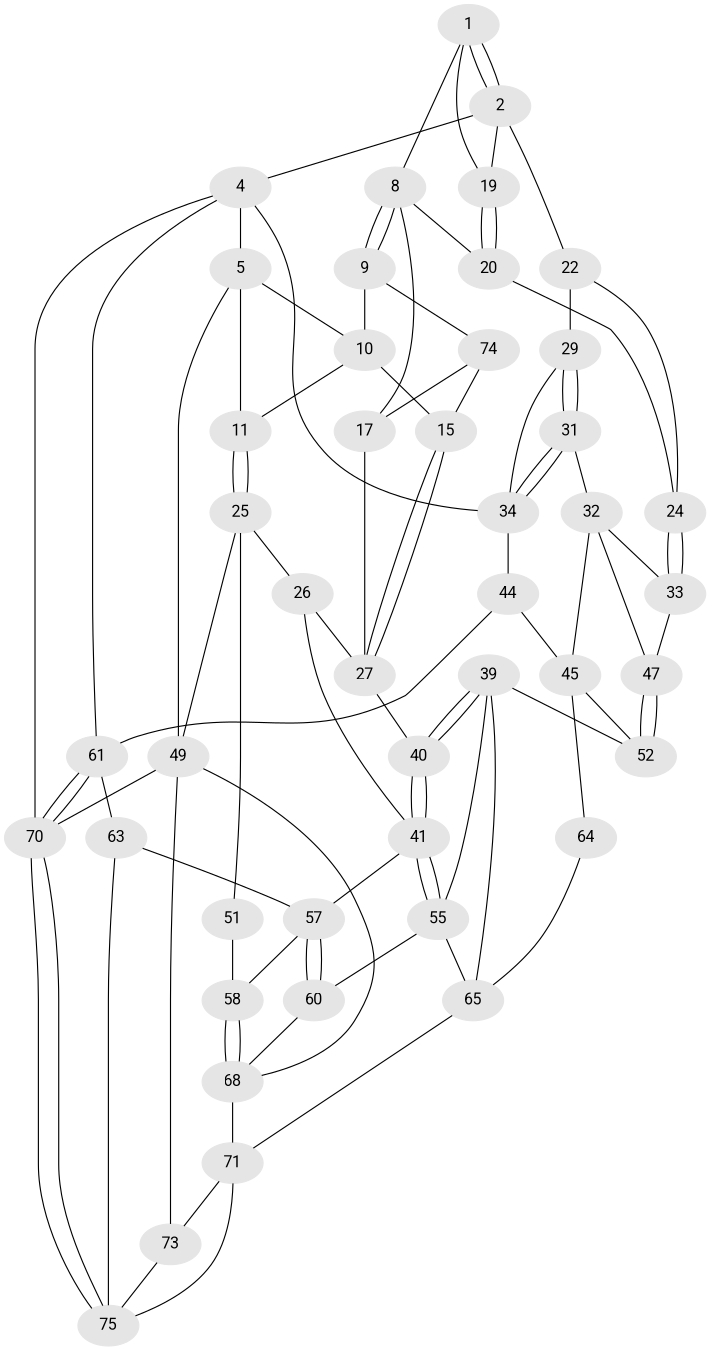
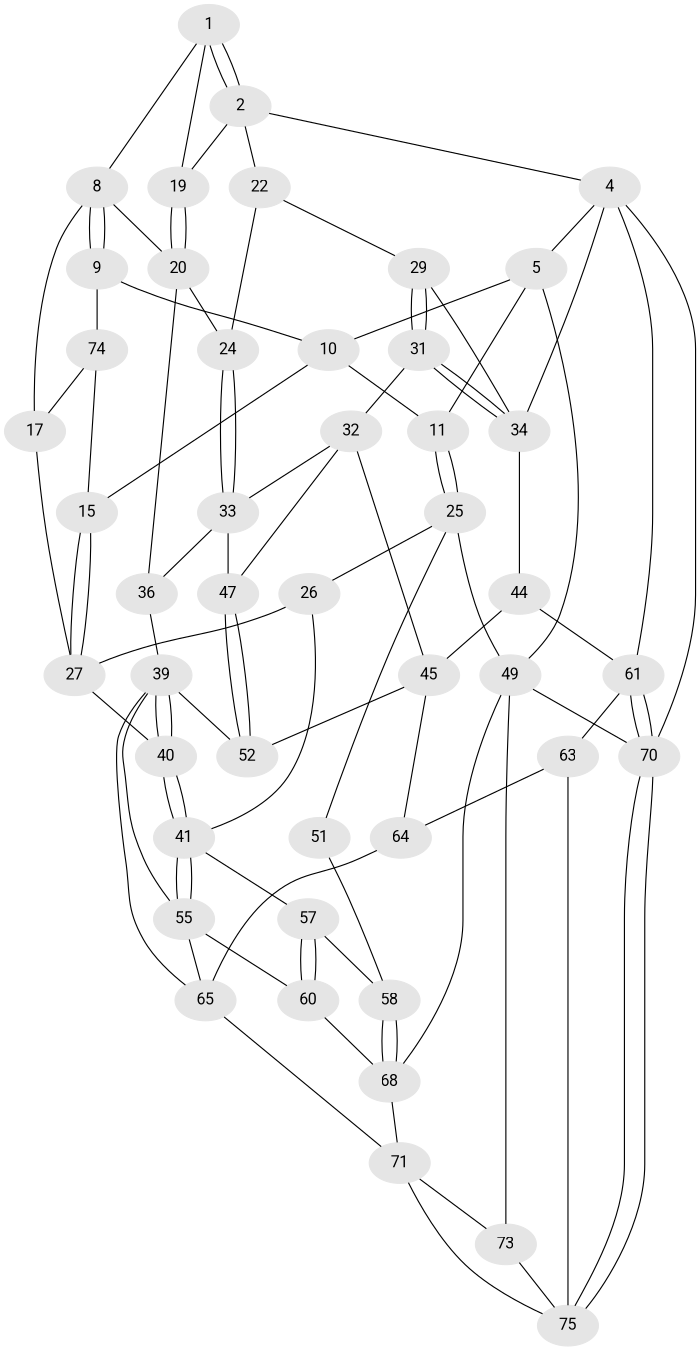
none -> (147, 594)
(217, 876) -> (484, 797)
